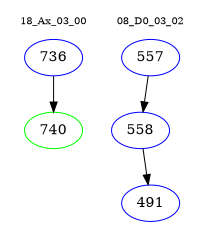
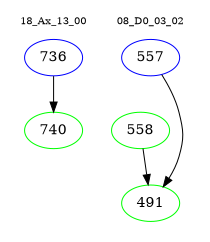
(54, 22) -> (54, 22)
(146, 89) -> (182, 126)
(141, 130) -> (141, 130)
(151, 203) -> (151, 203)
